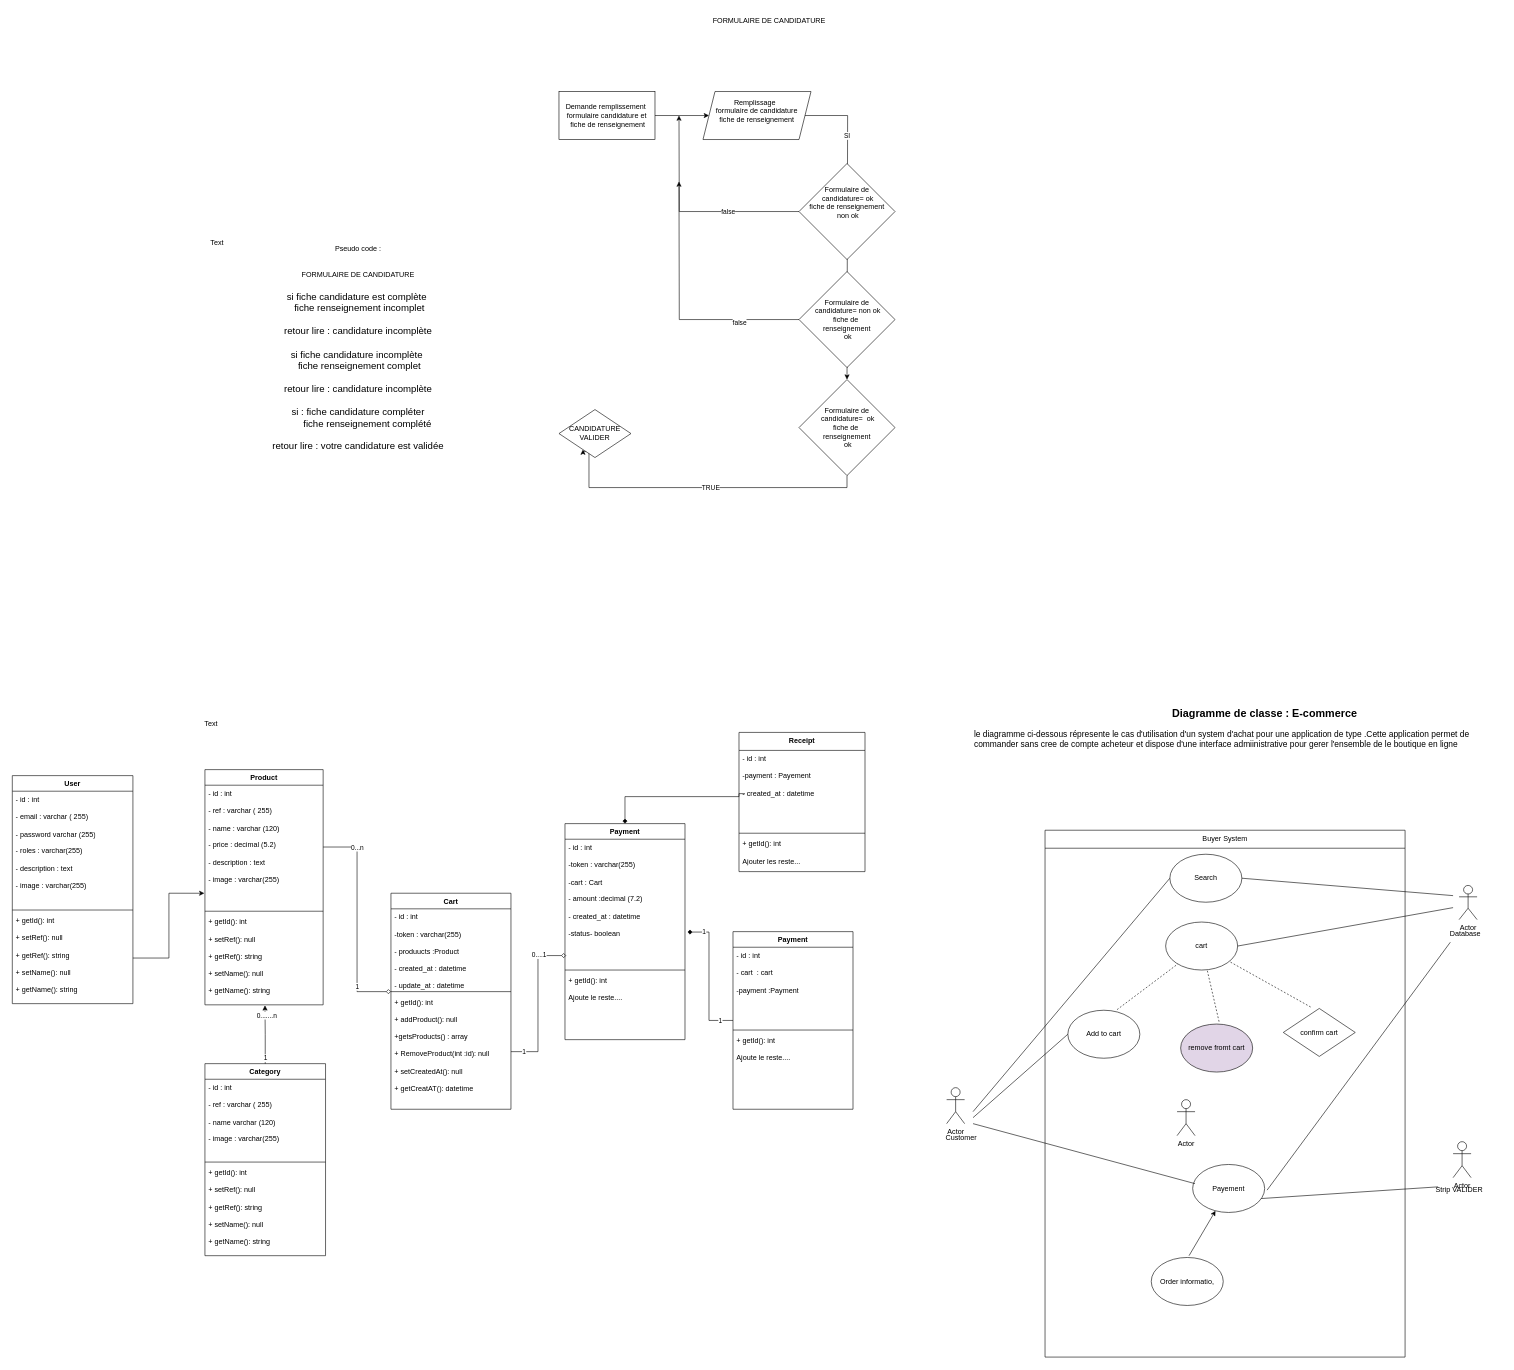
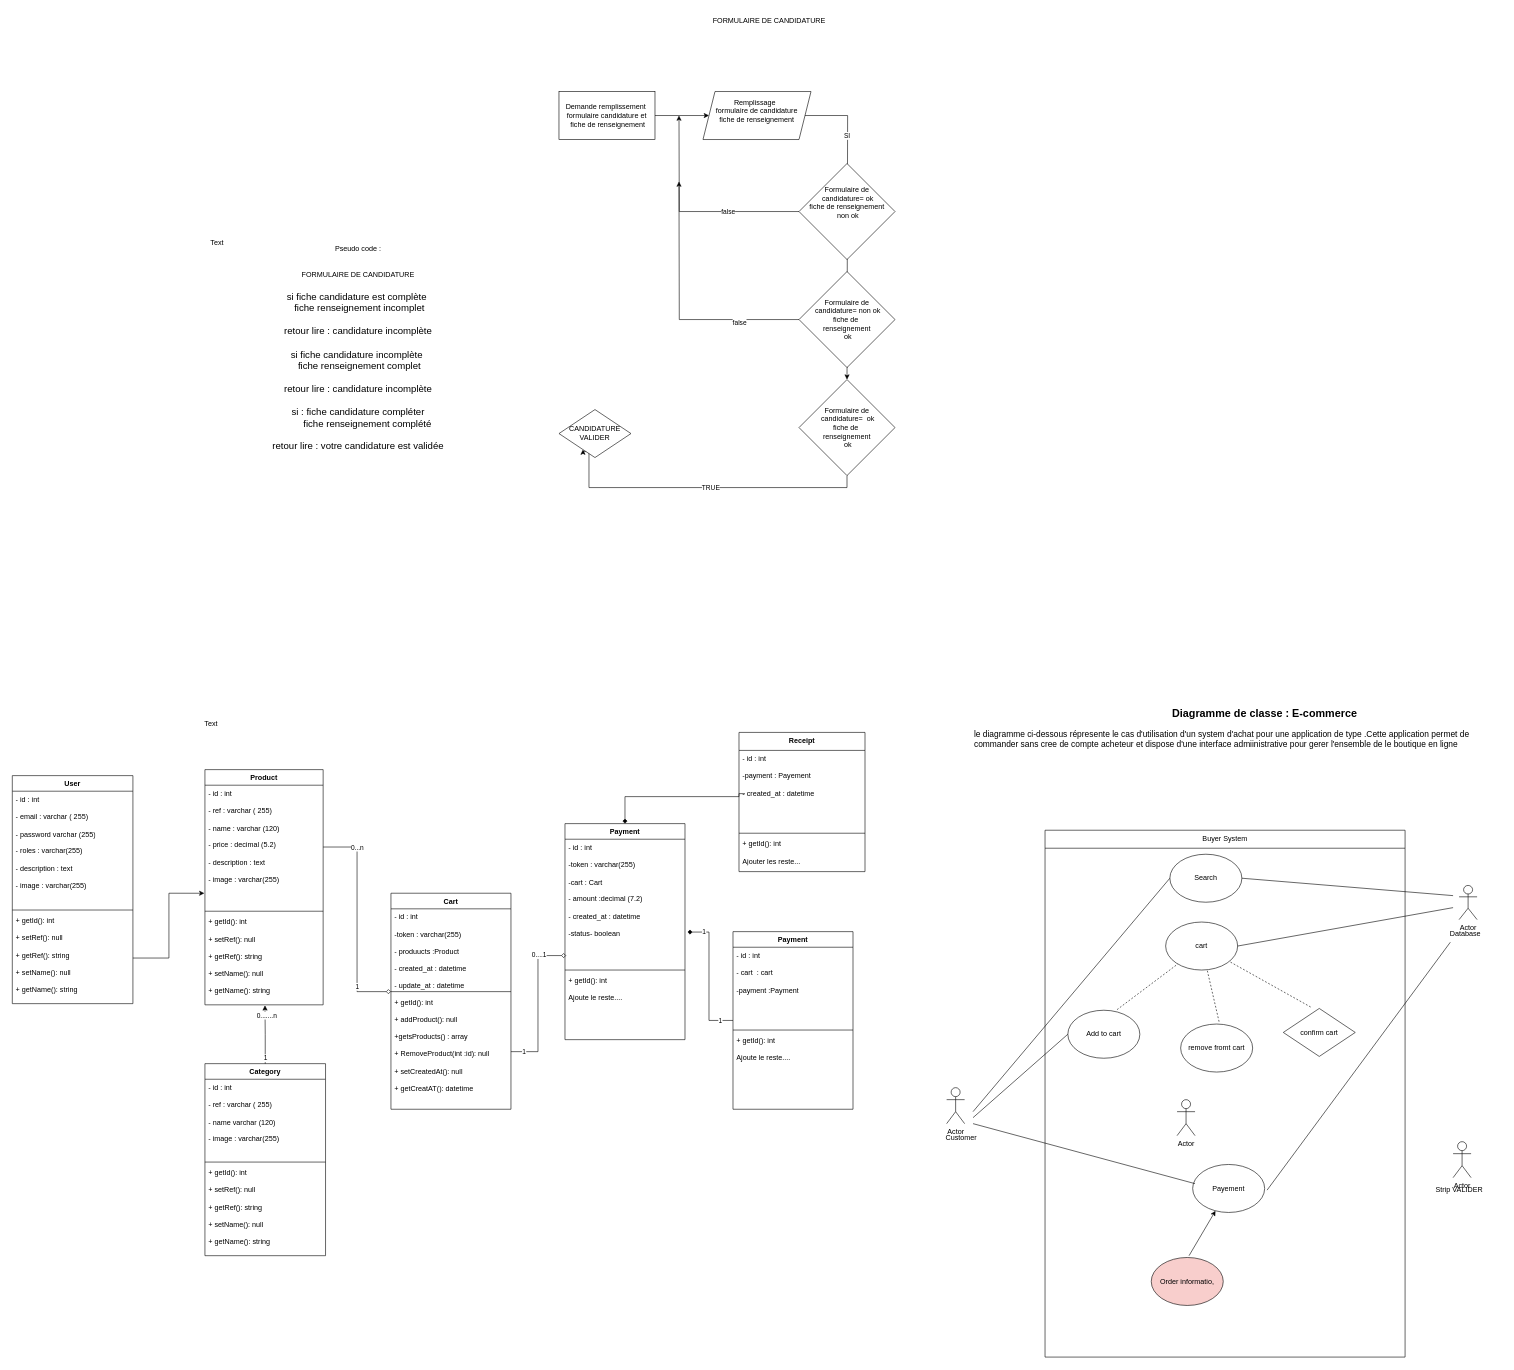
(1217, 1048) -> (1217, 1048)
(1349, 1193) -> none
(1187, 1281) -> (1187, 1281)
